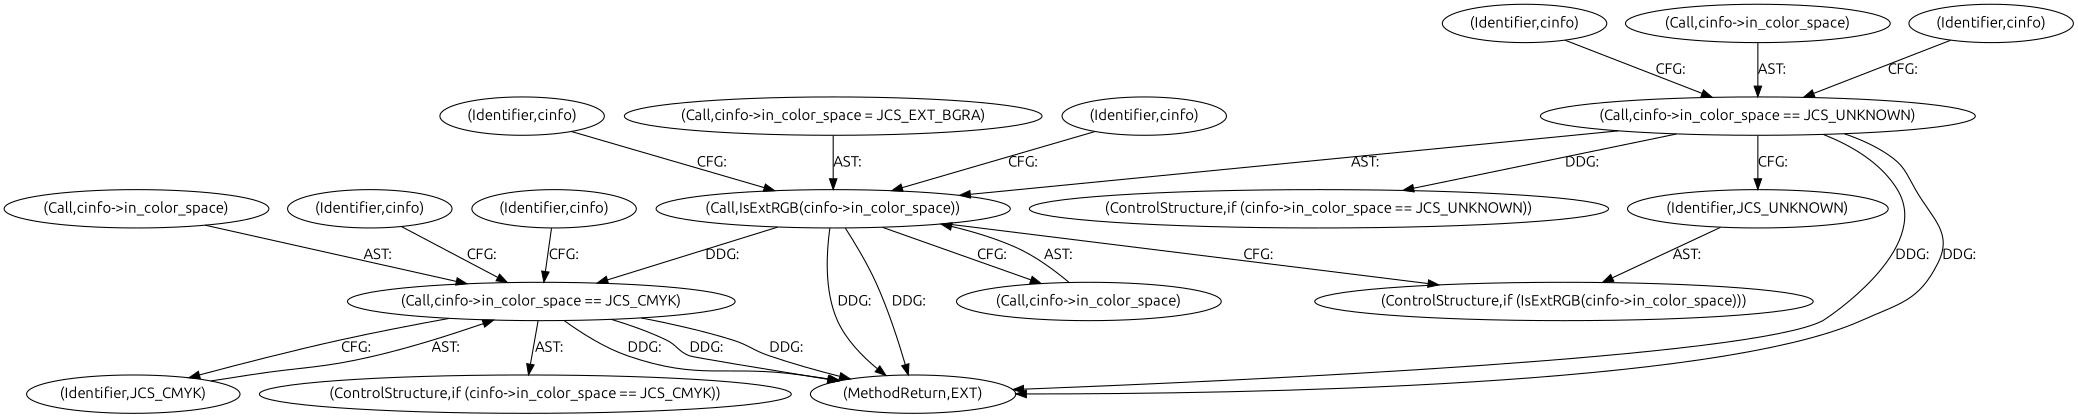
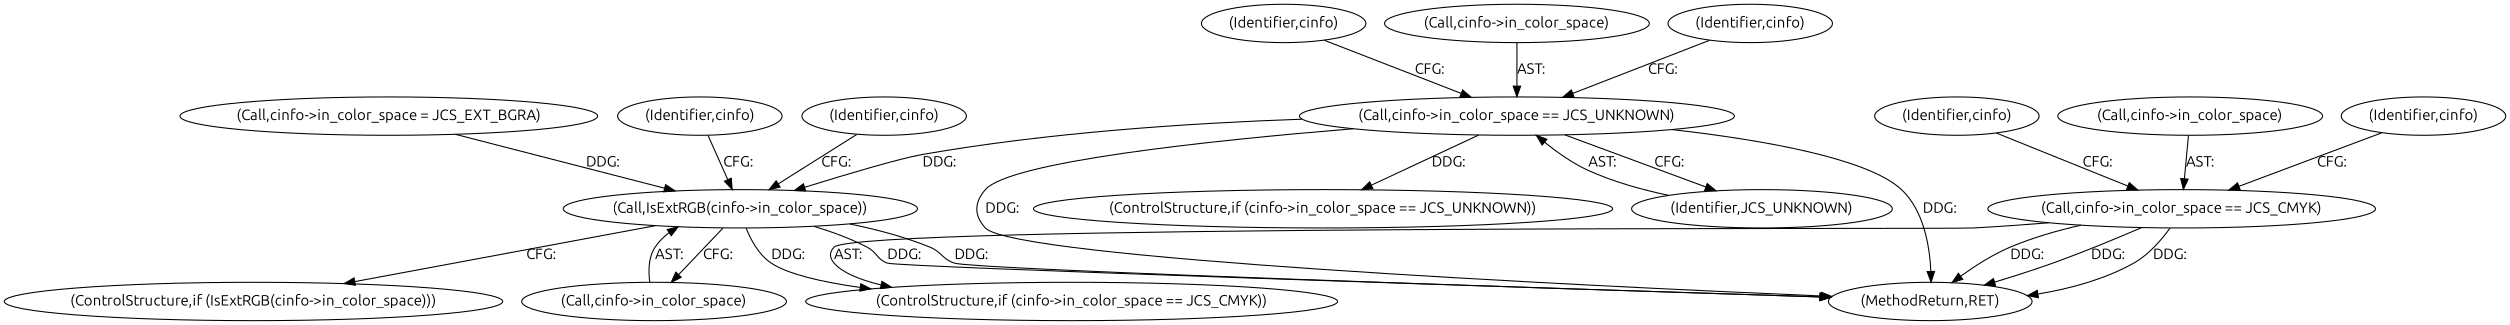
(850, 162) -> (605, 162)
(1367, 162) -> (942, 162)
(693, 253) -> (793, 273)
(1667, 253) -> (1603, 177)
(133, 394) -> none
(913, 394) -> (1930, 301)
